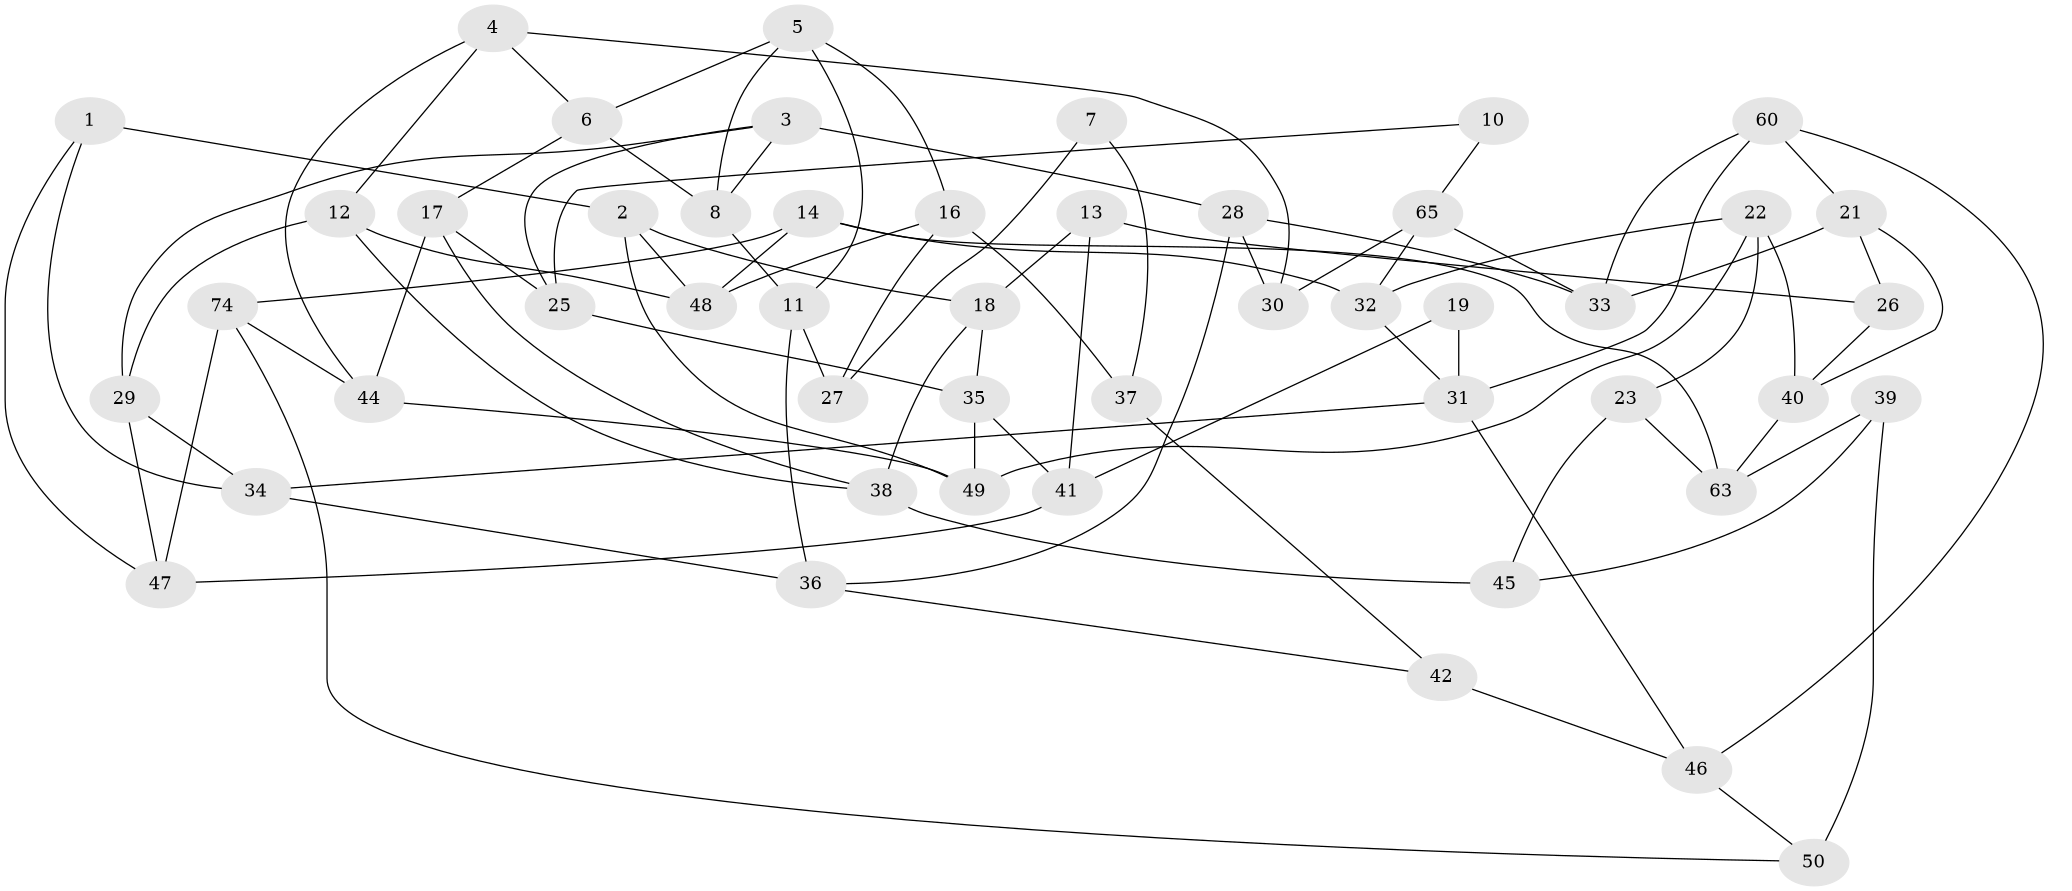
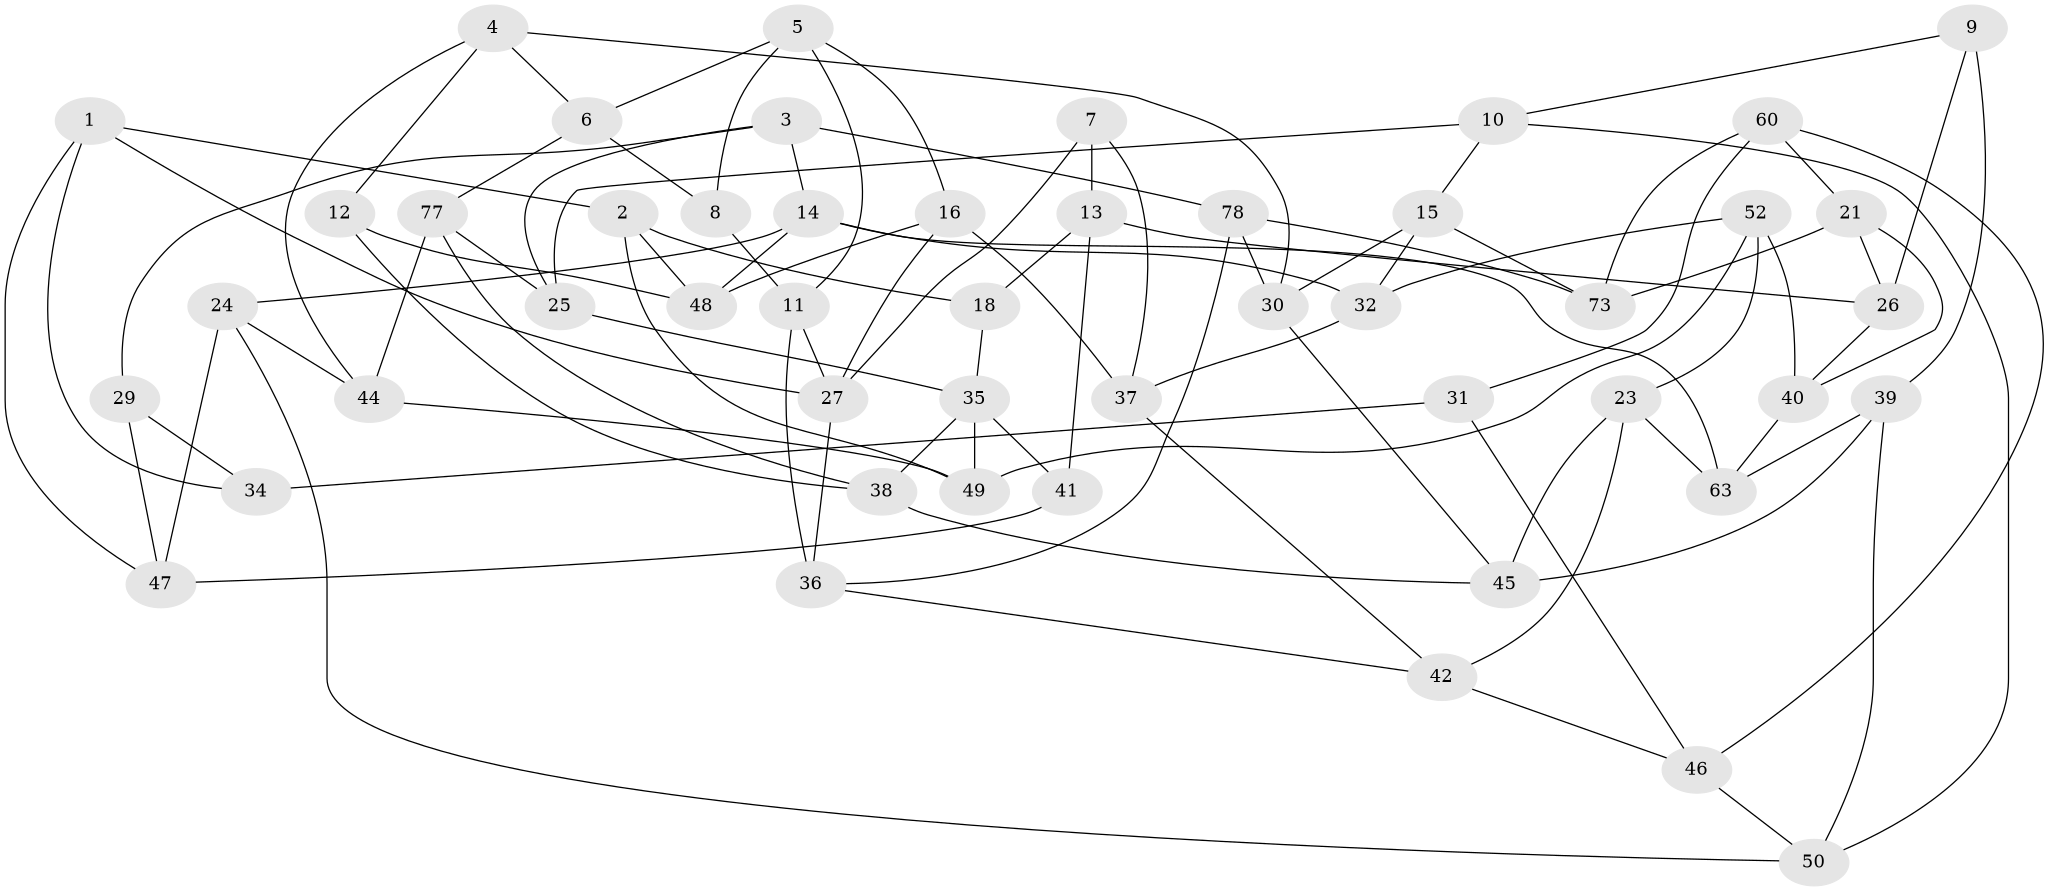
none -> (1972, 28)
(752, 166) -> (796, 163)
none -> (1092, 168)
(433, 214) -> (433, 214)
(1233, 214) -> (1233, 214)
(1428, 214) -> (1428, 214)
(1756, 214) -> (1756, 214)
(192, 270) -> none
none -> (442, 305)
(223, 306) -> (223, 306)
(1459, 306) -> none
(1600, 306) -> (1600, 306)
(1412, 353) -> (1247, 354)
none -> (2000, 356)
(919, 393) -> (924, 449)
none -> (1384, 440)
(534, 538) -> (822, 495)
none -> (1579, 565)
